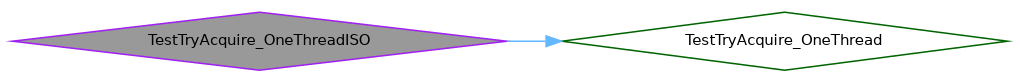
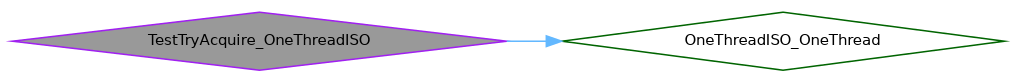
(785, 41) -> (783, 41)
